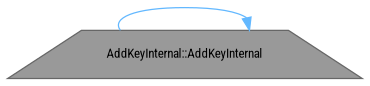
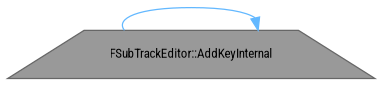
(185, 54) -> (191, 54)
